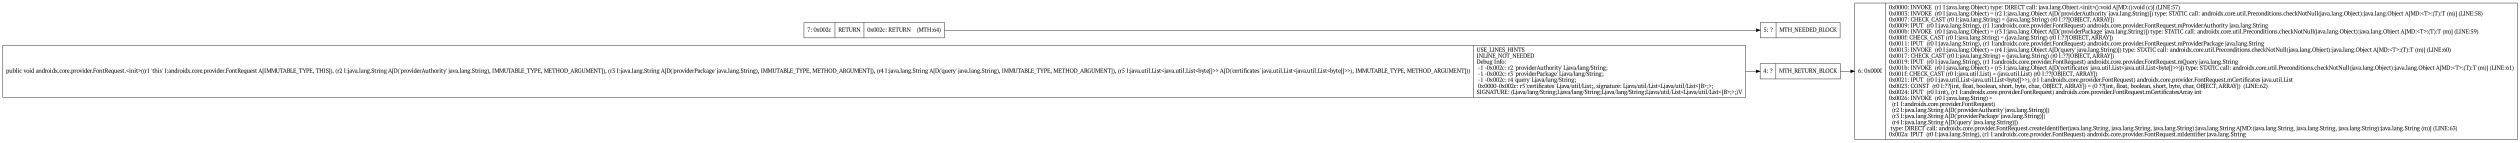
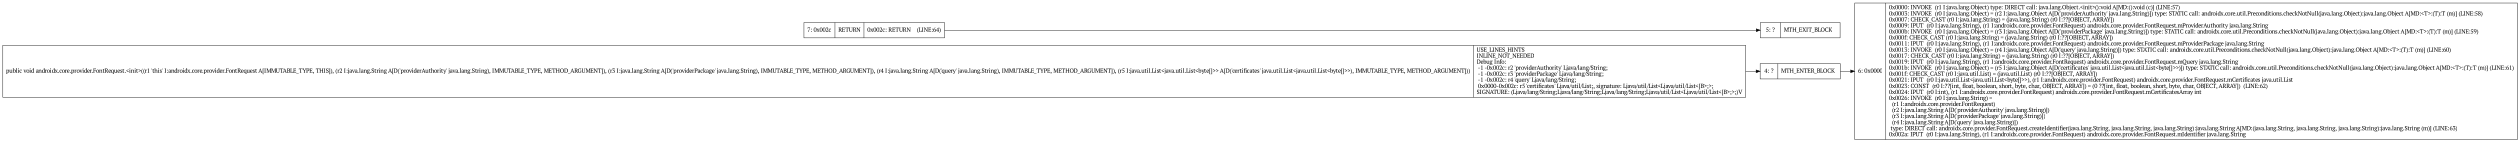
(904, 30) -> (904, 30)
(1808, 30) -> (1808, 30)
(1808, 71) -> (1808, 71)
